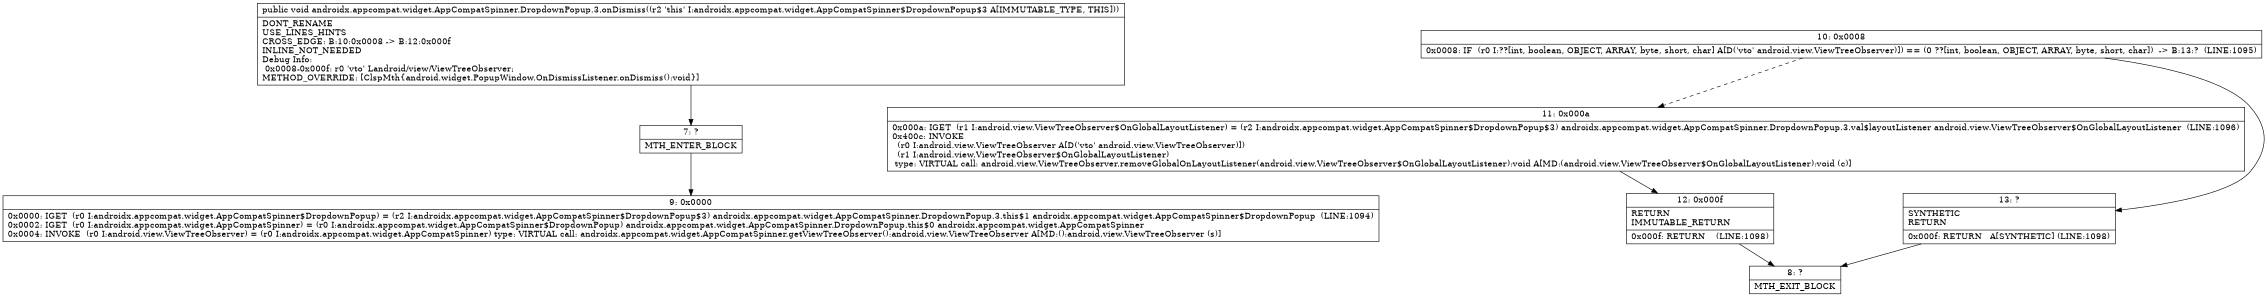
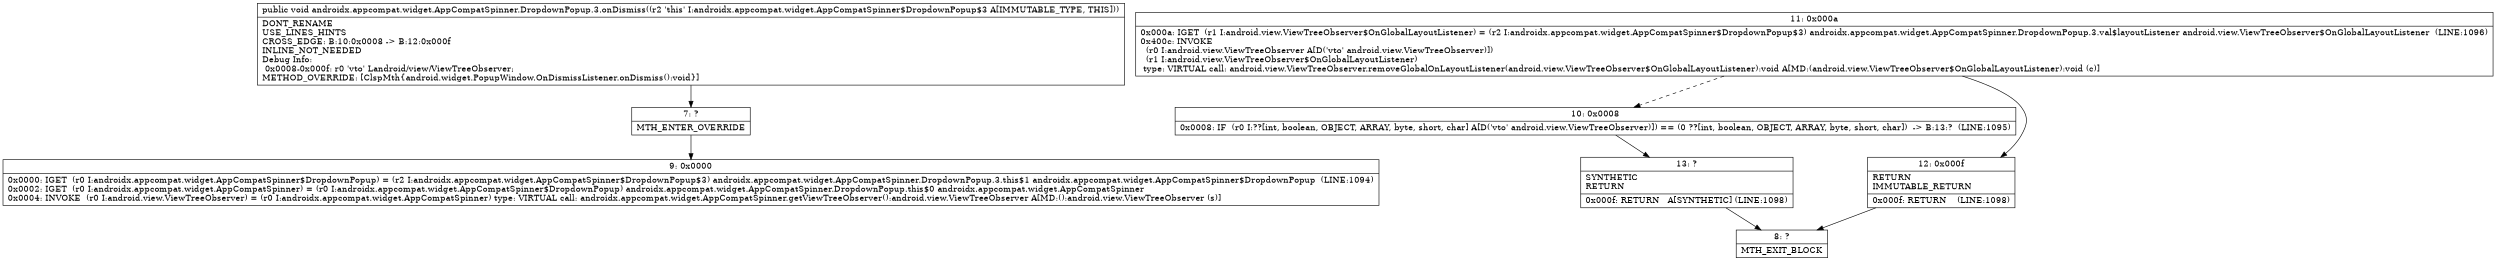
(1733, 82) -> (1682, 91)
(691, 146) -> (691, 128)
